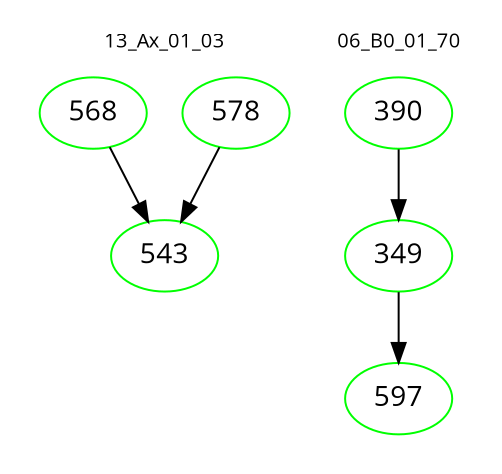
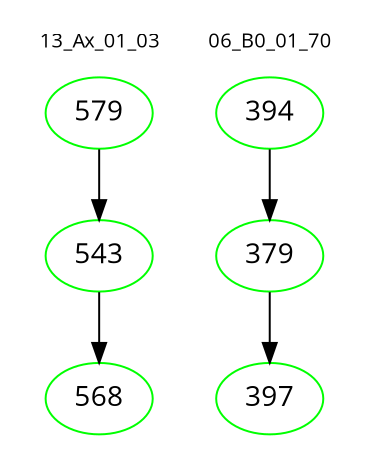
(236, 113) -> (99, 113)
(399, 113) -> (270, 113)
(124, 176) -> (99, 318)
(399, 256) -> (270, 256)
(399, 399) -> (270, 399)
